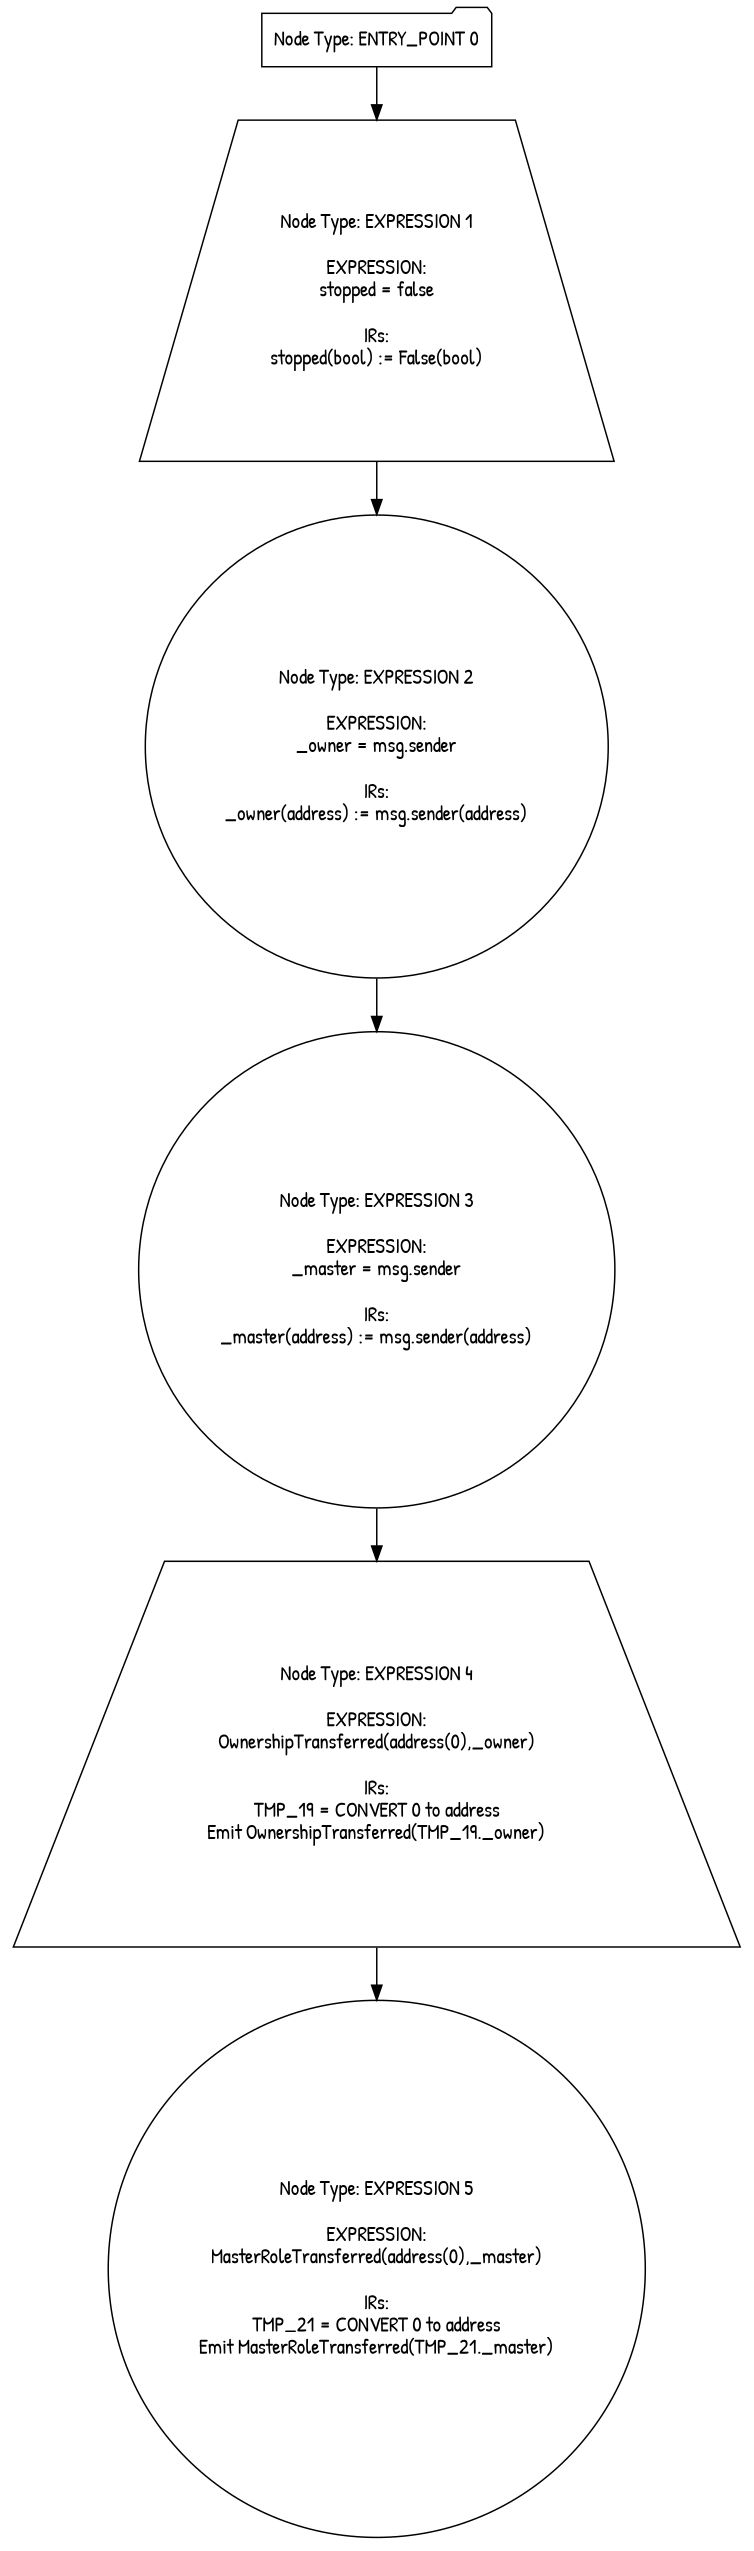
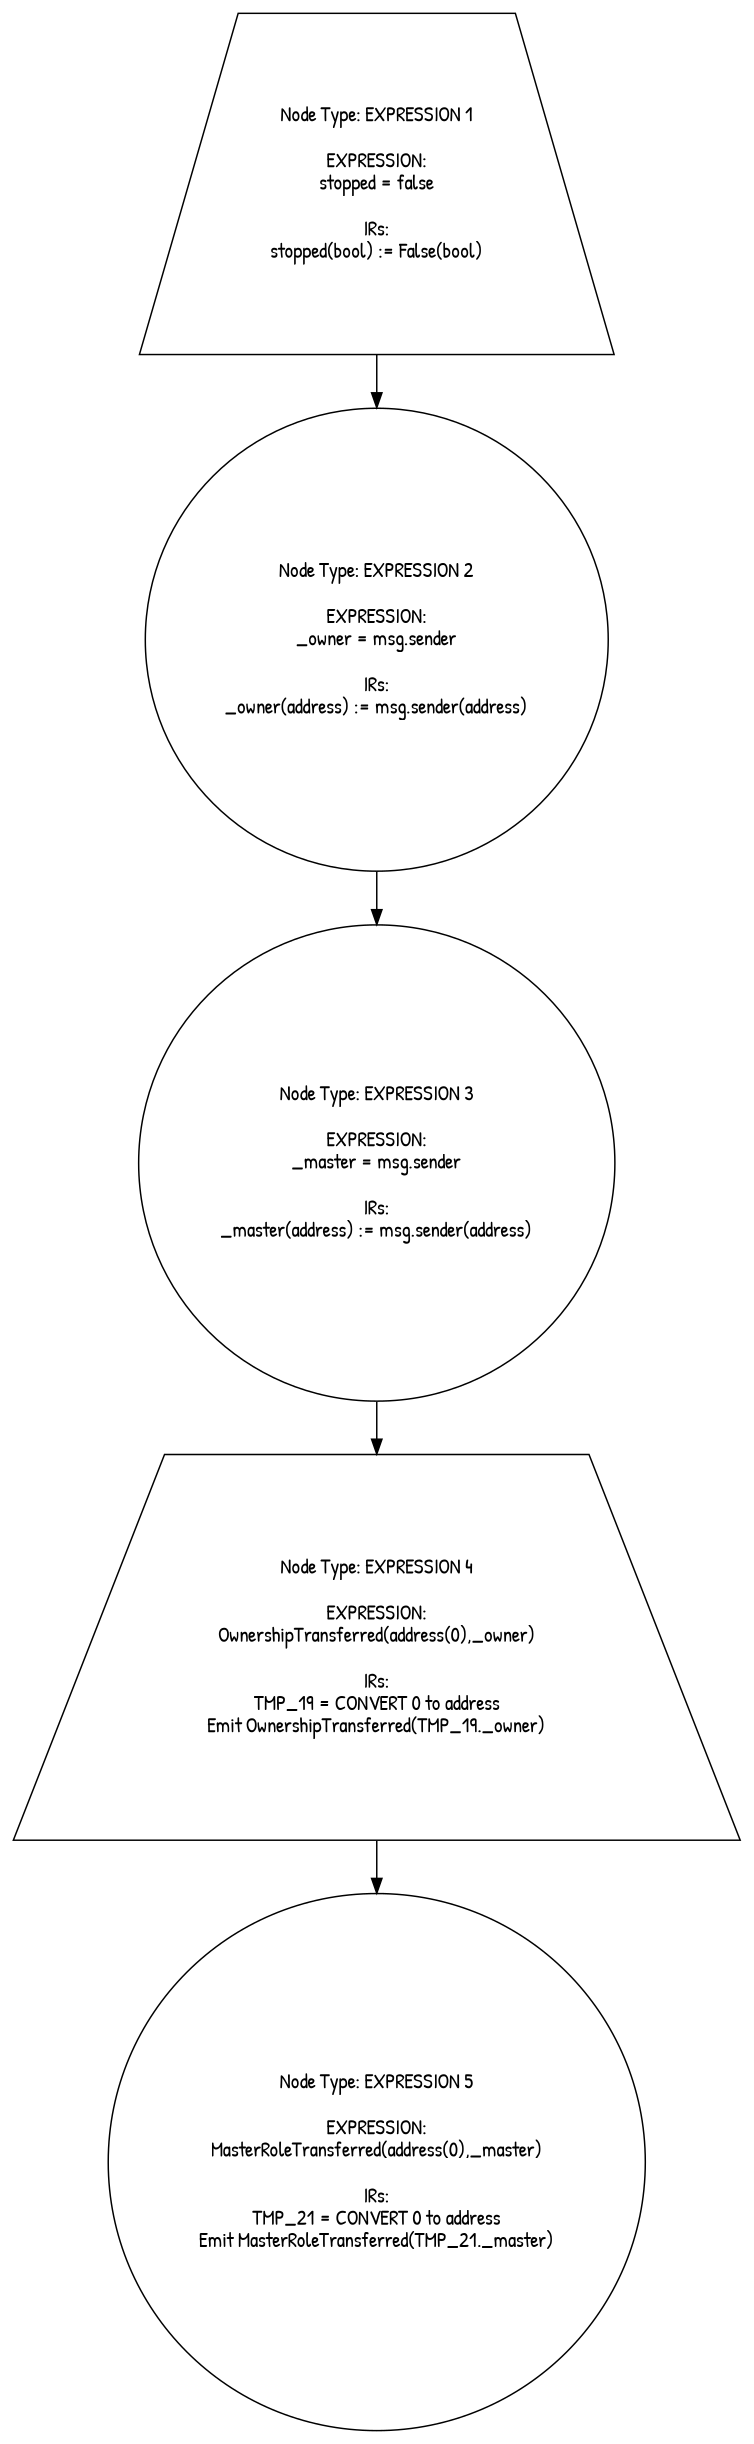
(377, 40) -> none
